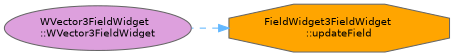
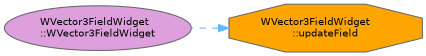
(339, 28) -> (326, 28)
